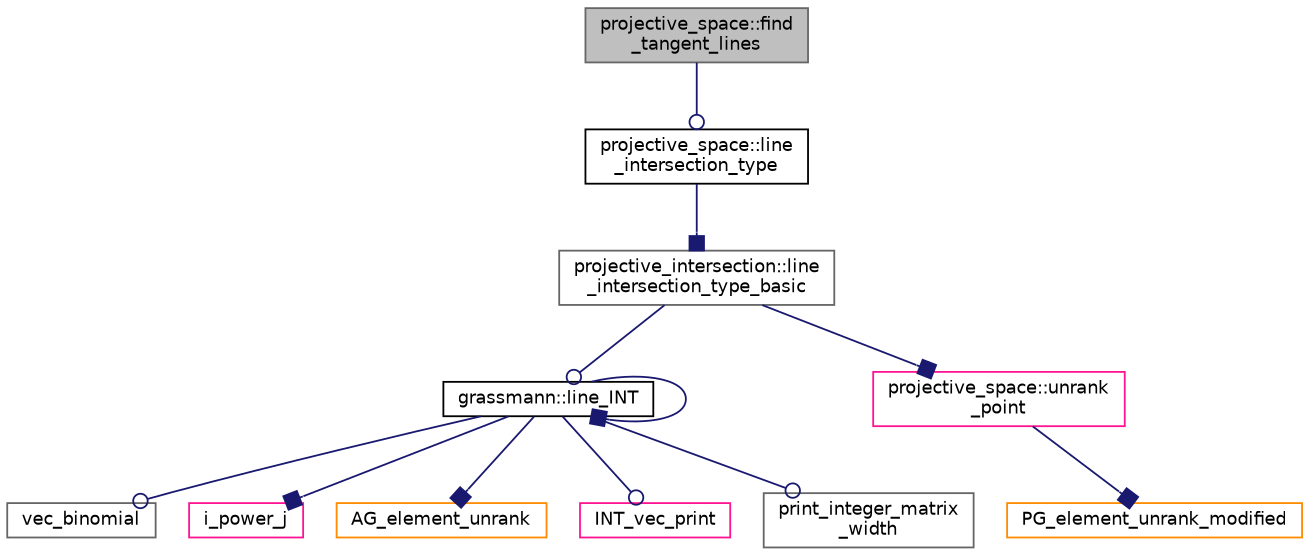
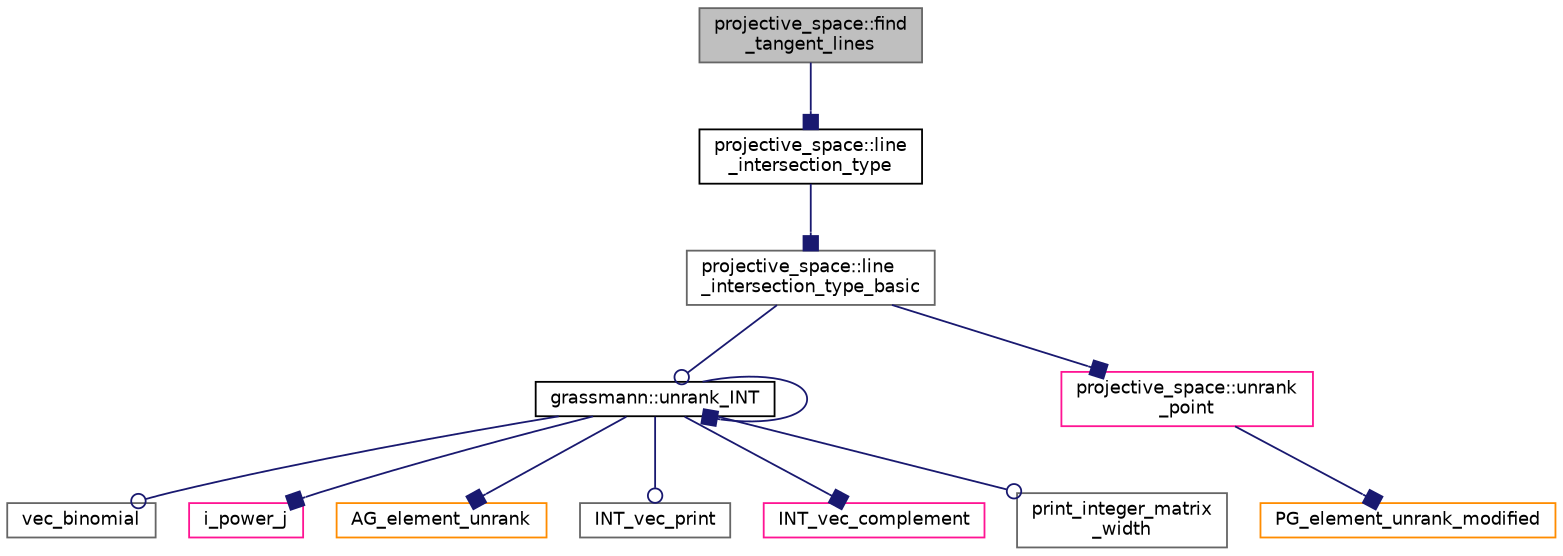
(697, 88) -> (811, 87)
(697, 278) -> (811, 278)
(548, 399) -> (655, 399)
(655, 520) -> (655, 520)
none -> (874, 520)
